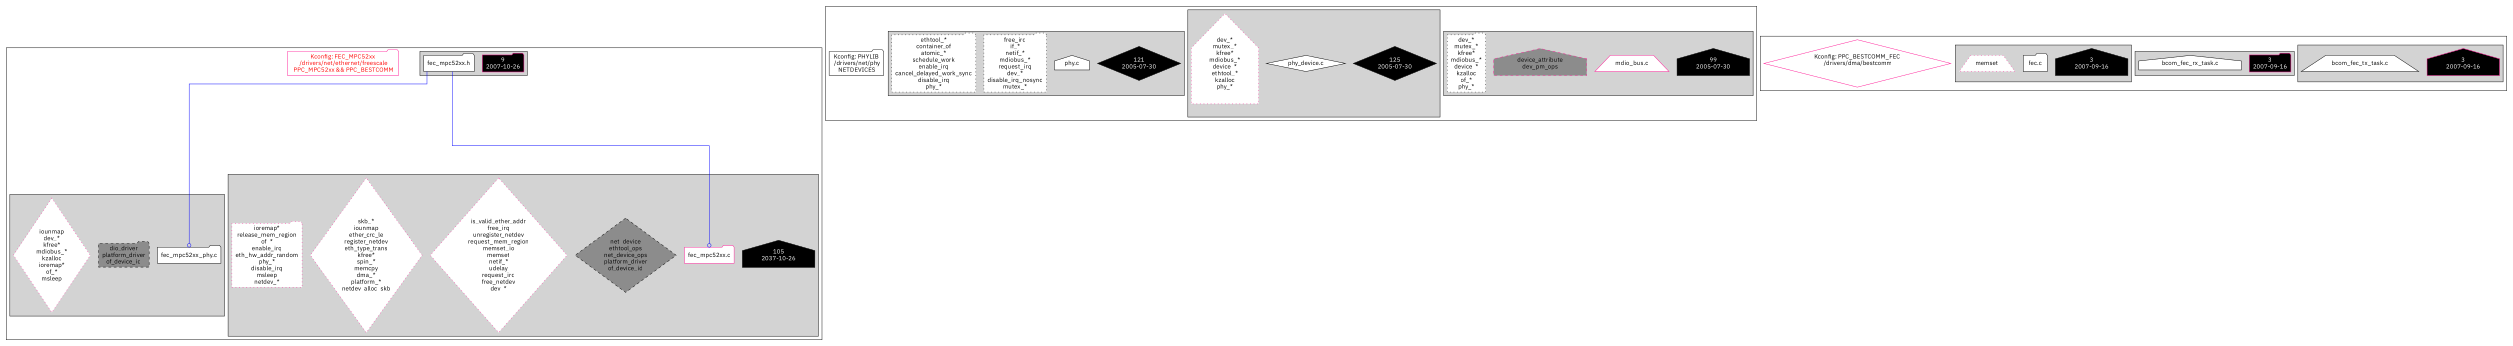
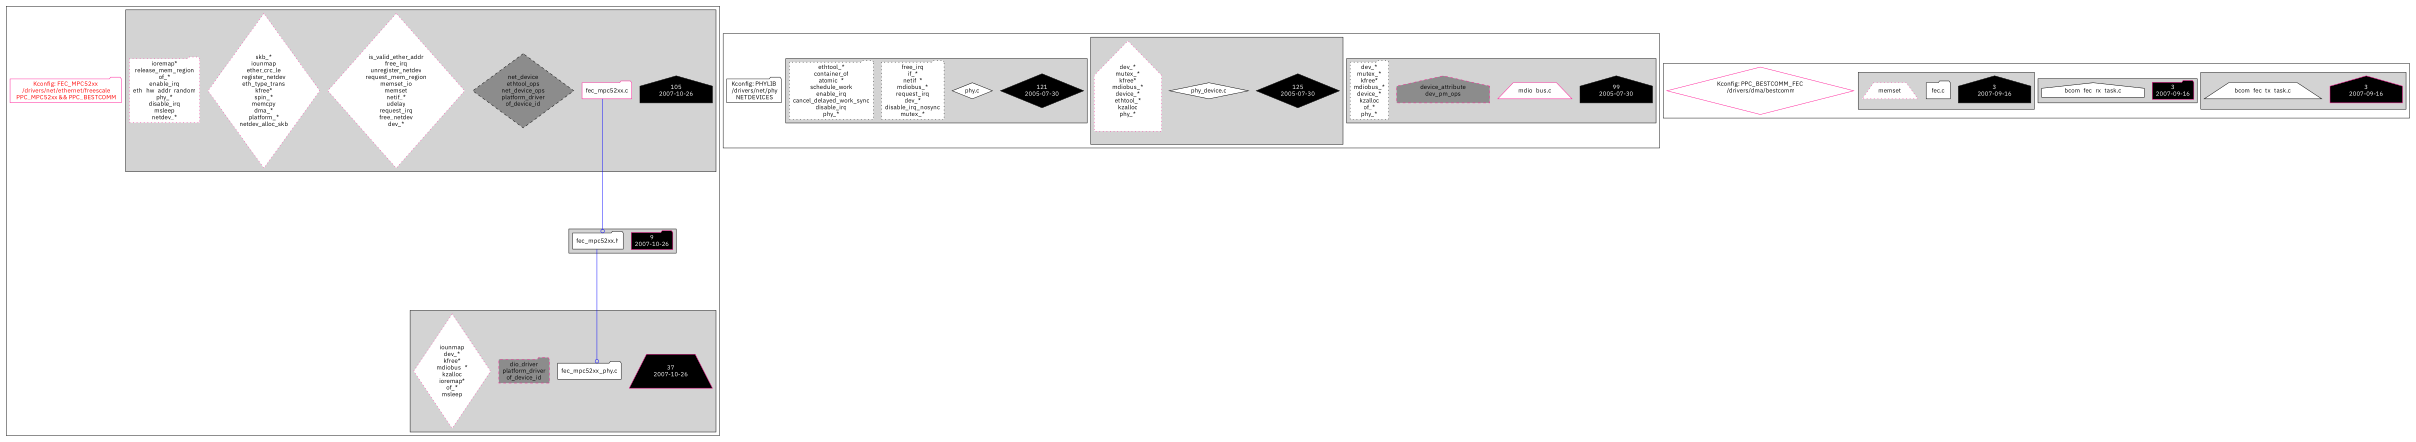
(1072, 63) -> (972, 91)
(593, 146) -> (603, 164)
(124, 255) -> (524, 371)
(779, 255) -> (676, 91)
none -> (671, 371)
